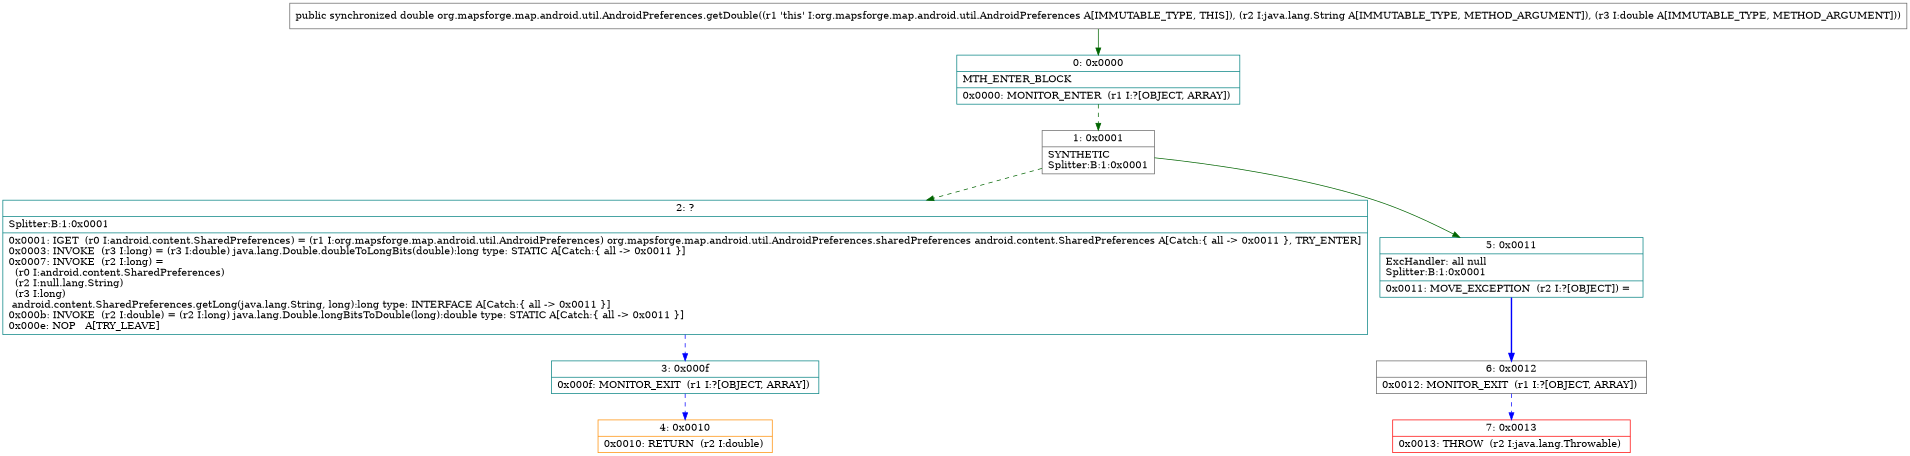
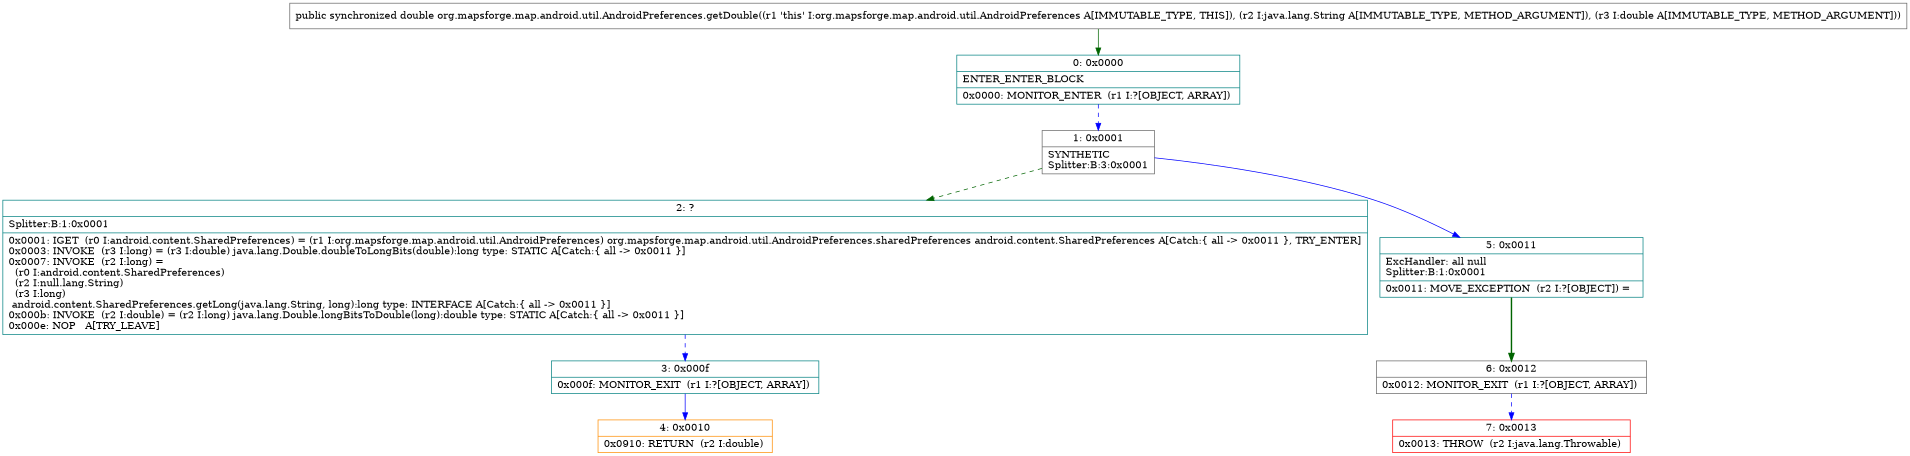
(1017, 79) -> (1023, 79)
(1098, 114) -> (1098, 114)
(1098, 165) -> (1098, 165)
(1308, 182) -> (1308, 182)
(1511, 325) -> (1511, 325)
(685, 403) -> (685, 403)
(685, 444) -> (685, 444)
